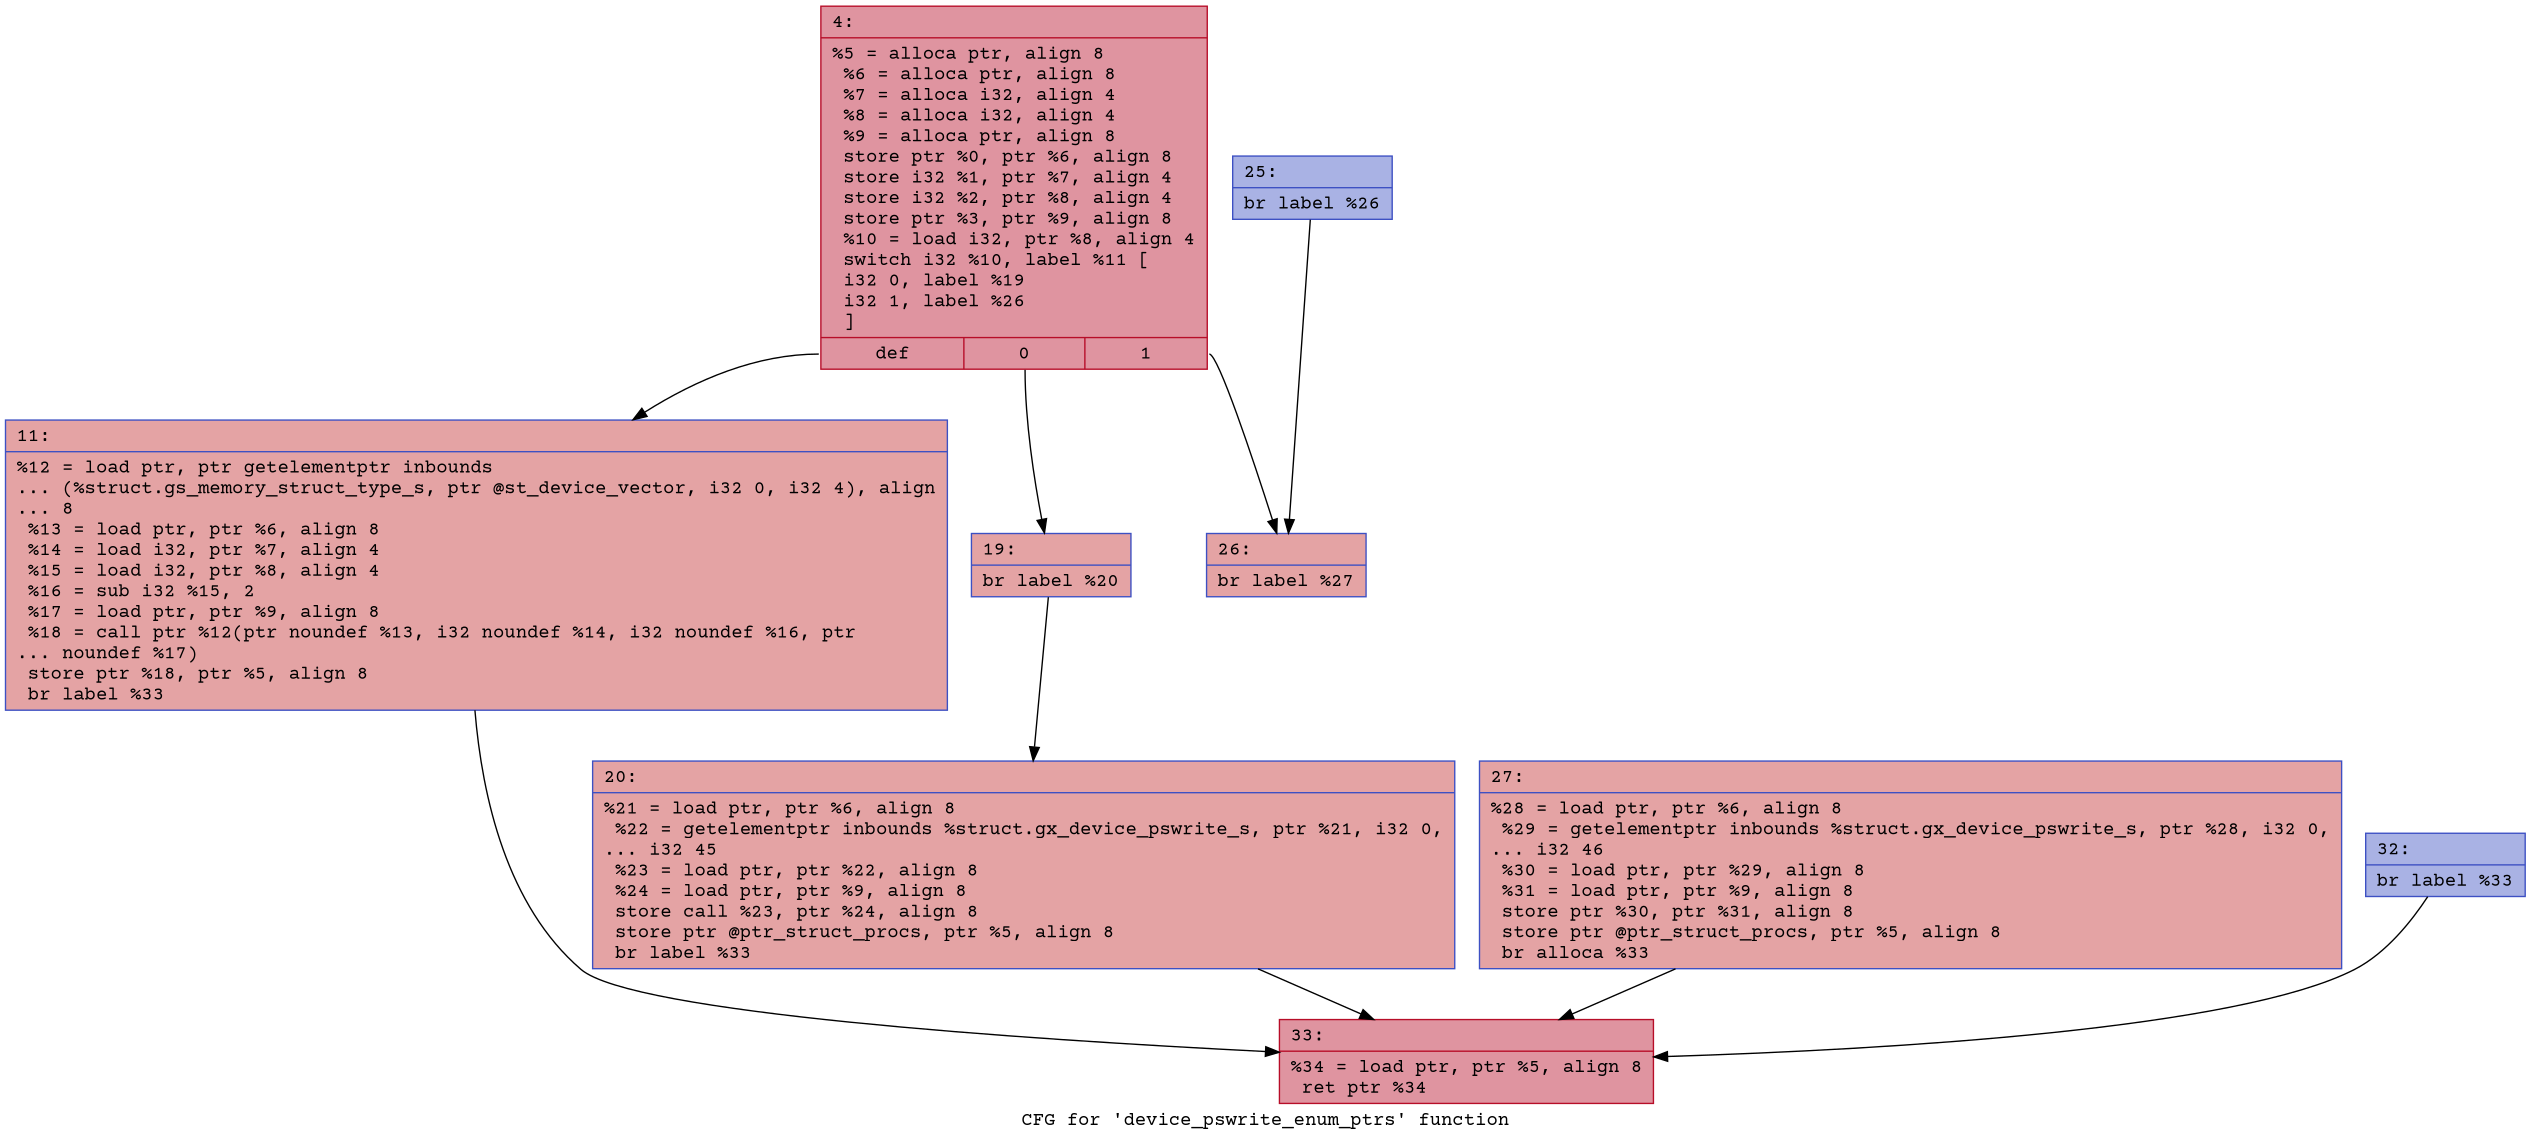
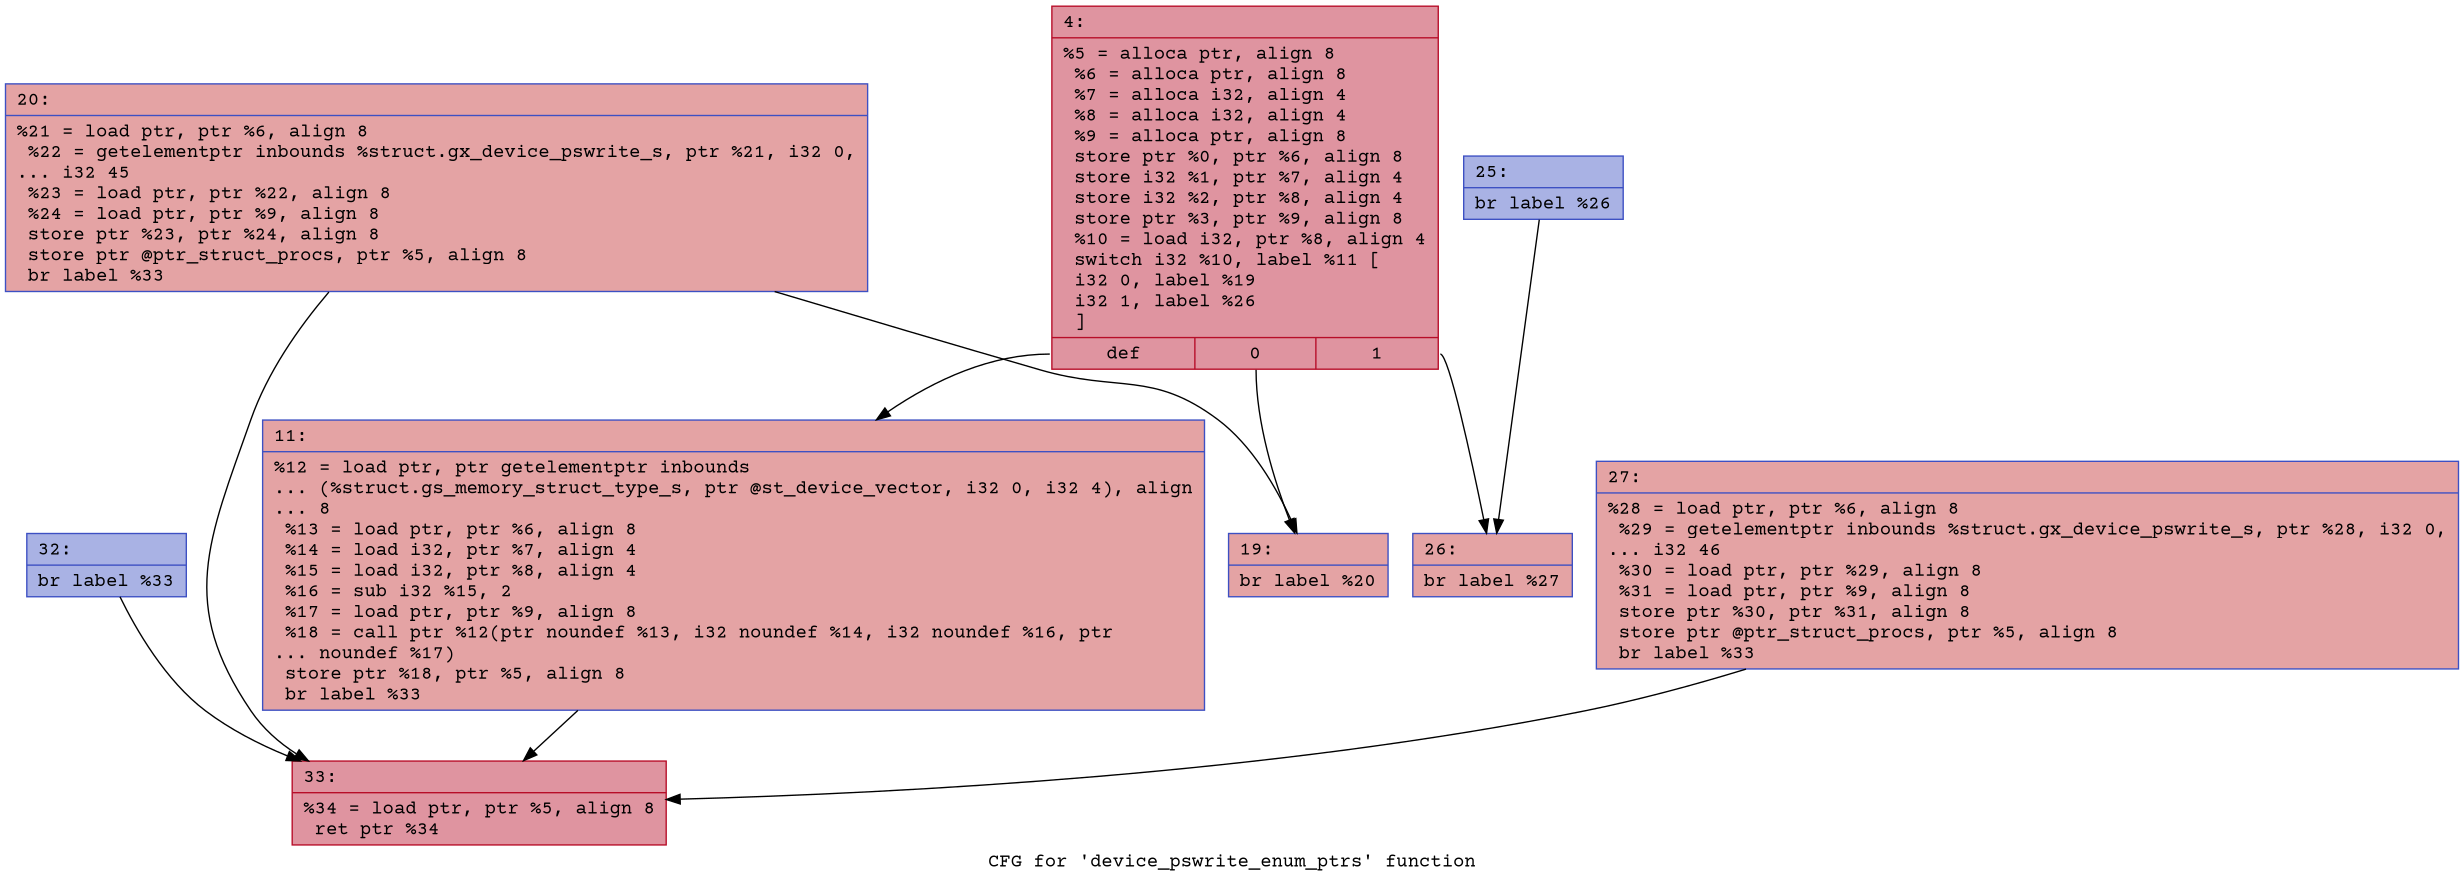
(1041, 672) -> (1058, 374)
(791, 911) -> (199, 234)
(1570, 952) -> (1682, 652)
